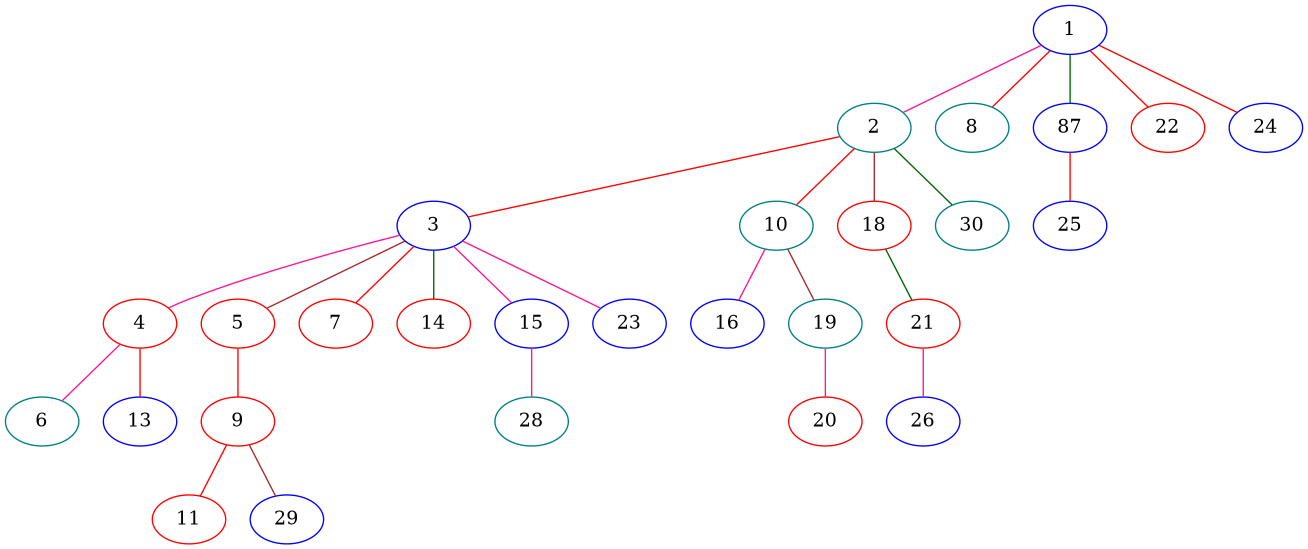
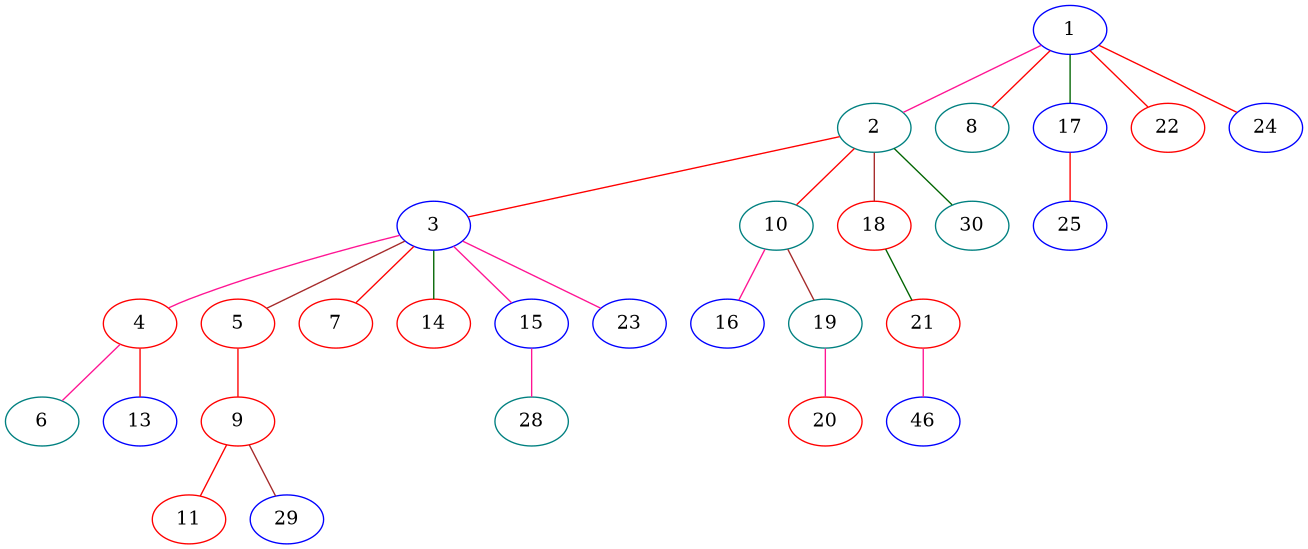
(1070, 128) -> (1070, 128)
(923, 422) -> (923, 422)
